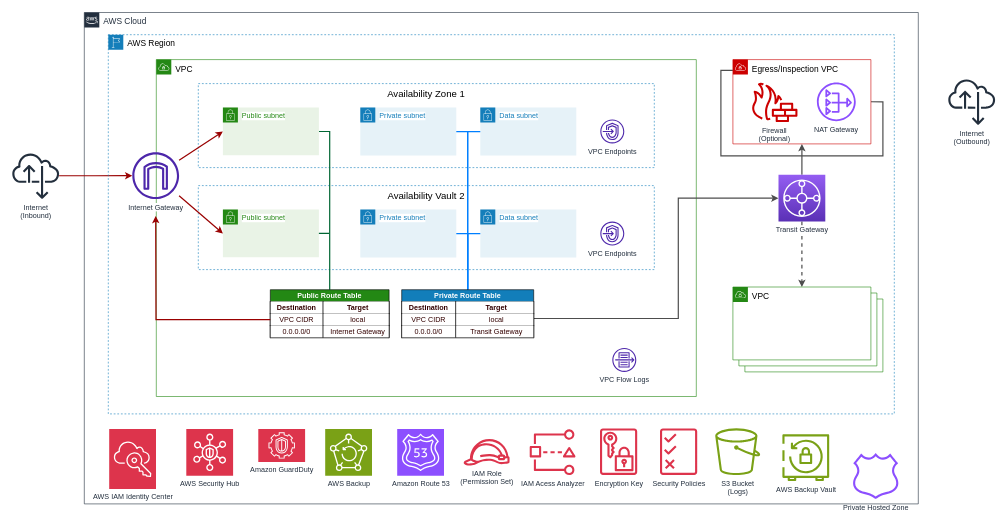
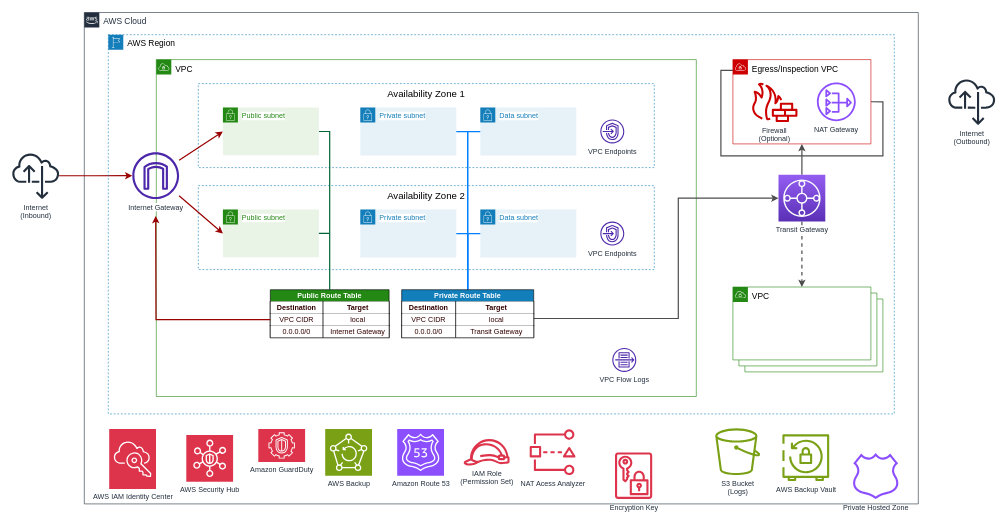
(426, 195) -> (426, 195)
(210, 452) -> (210, 458)
(619, 452) -> (634, 476)
(679, 452) -> none
(553, 483) -> (553, 483)
